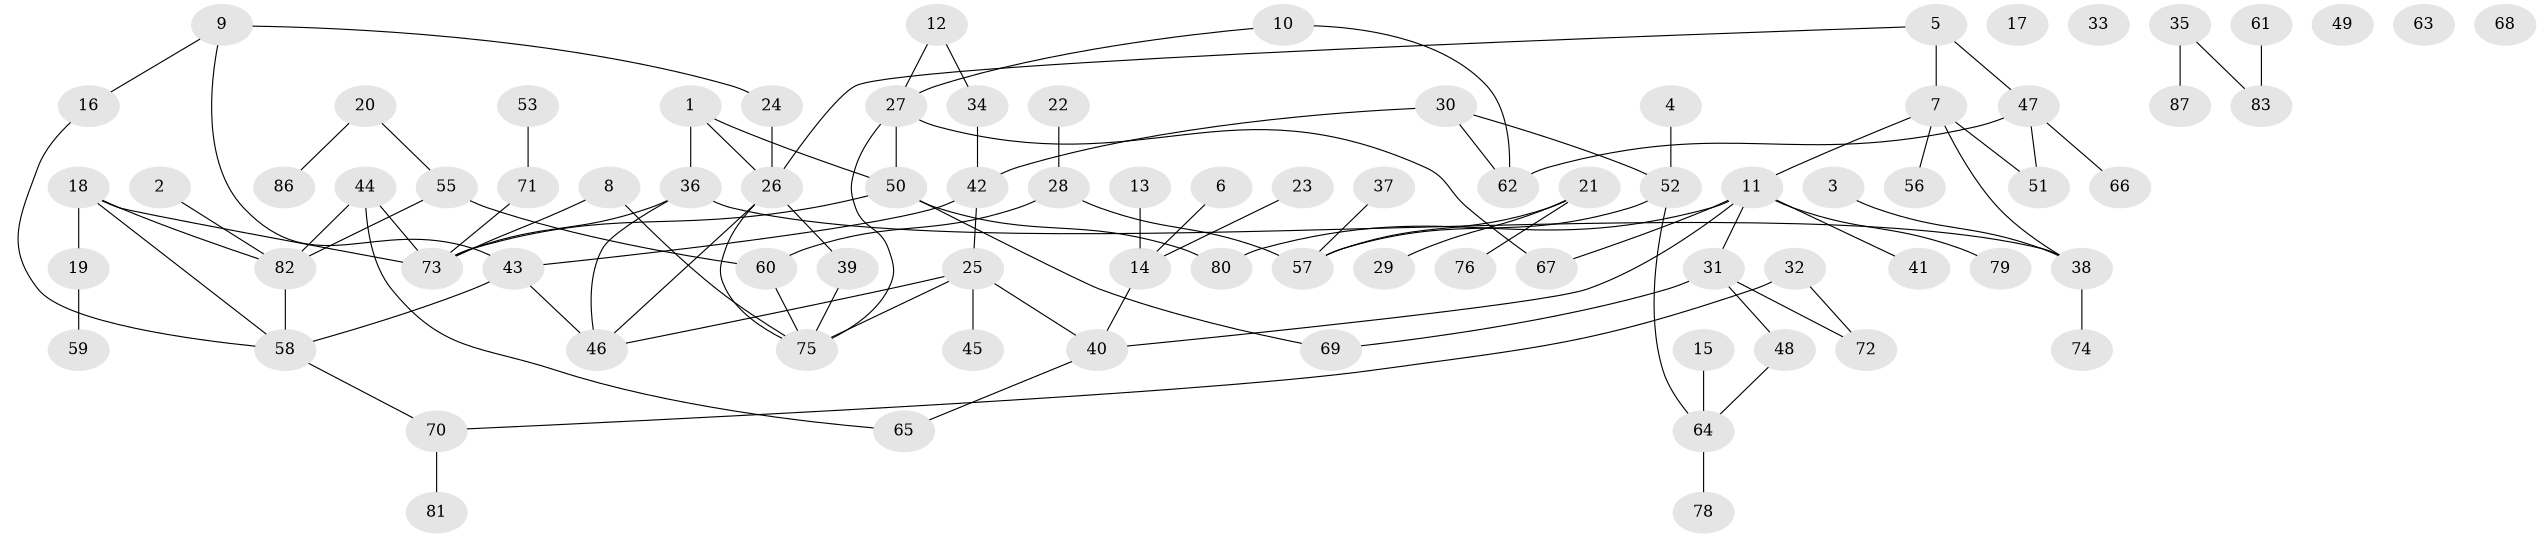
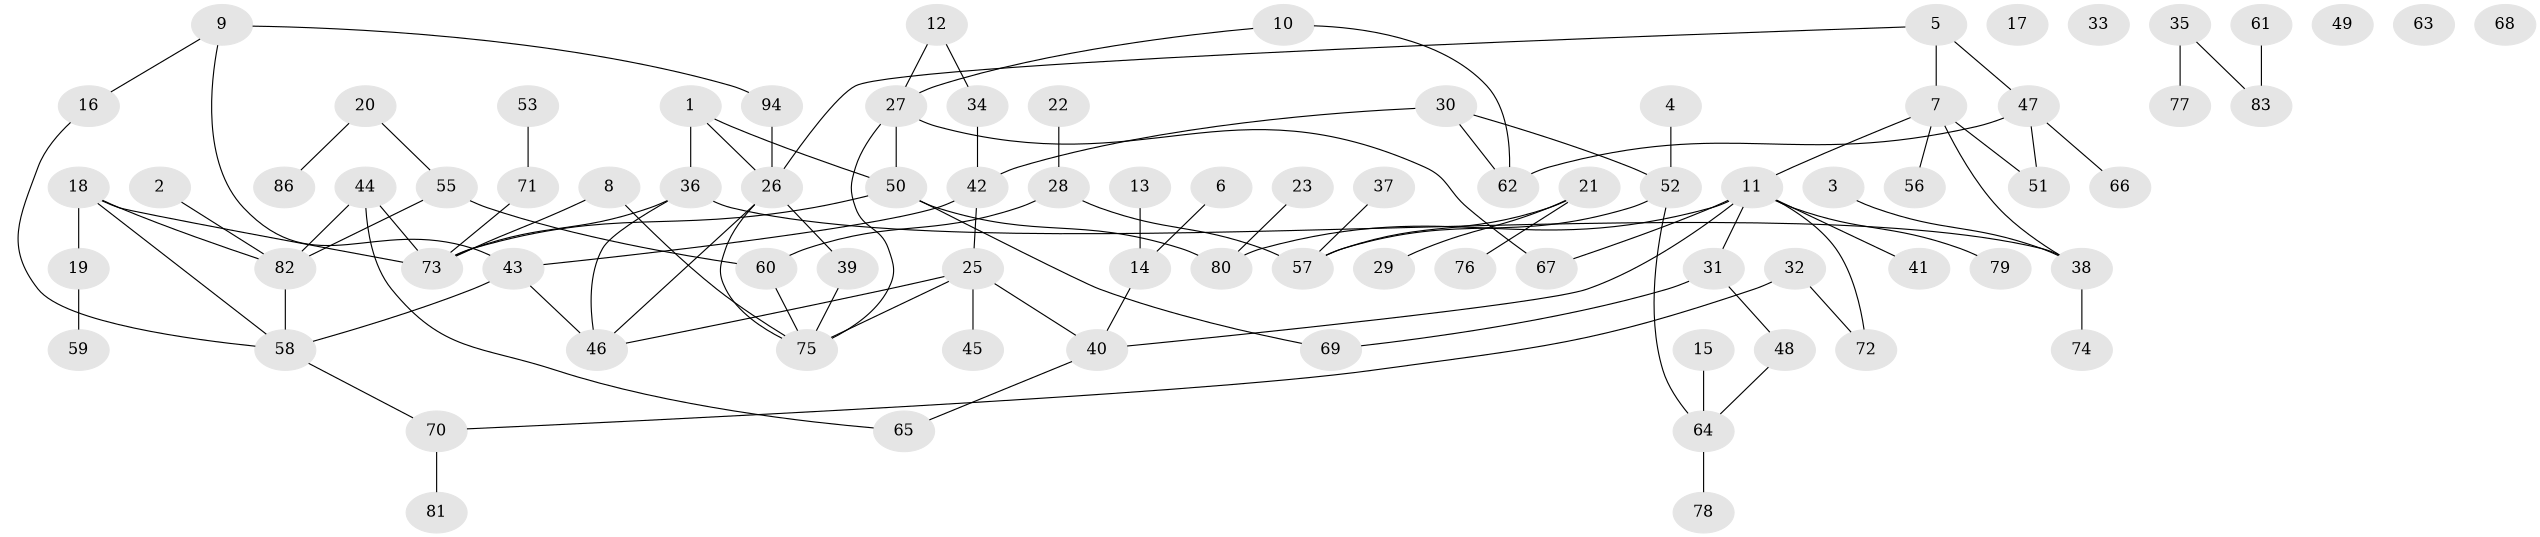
(772, 106) -> (772, 106)
(2180, 106) -> (2180, 106)
(1230, 224) -> (1267, 223)
(1790, 309) -> (1838, 252)
